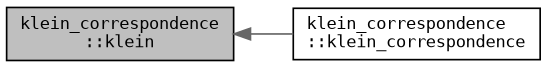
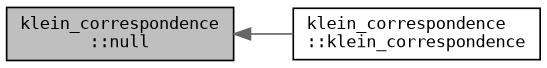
(120, 34) -> (120, 34)
